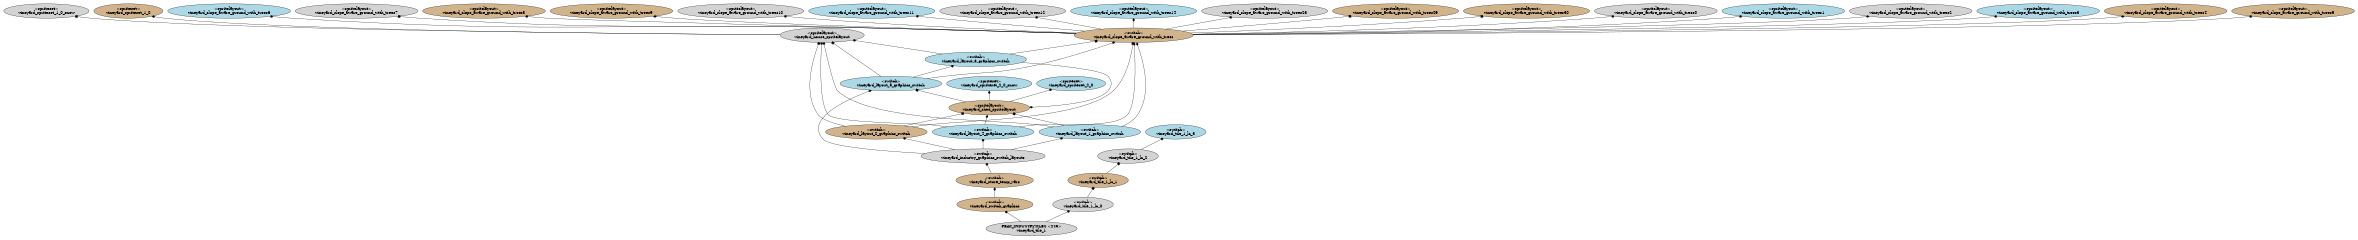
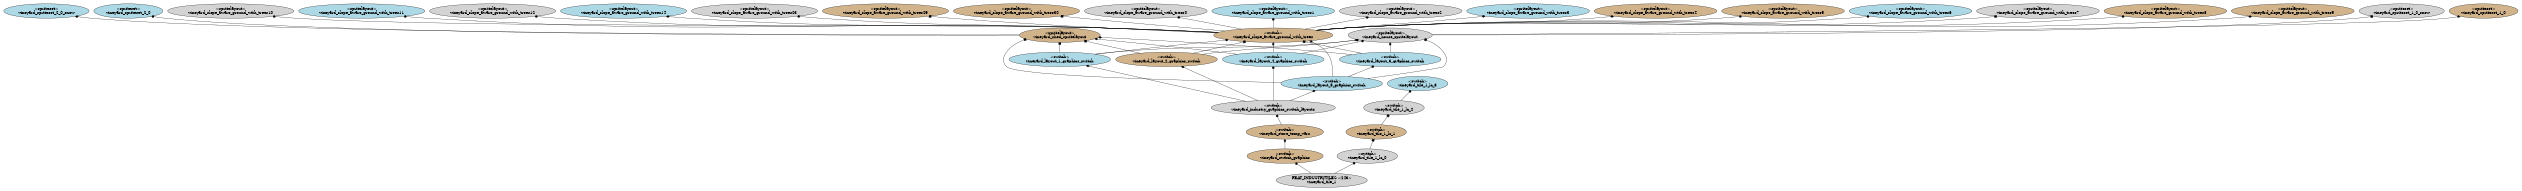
(1614, 29) -> (1408, 23)
(1145, 90) -> (1157, 47)
(811, 95) -> (1255, 49)
(942, 96) -> (1125, 78)
